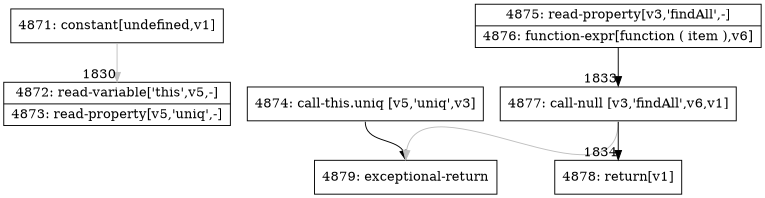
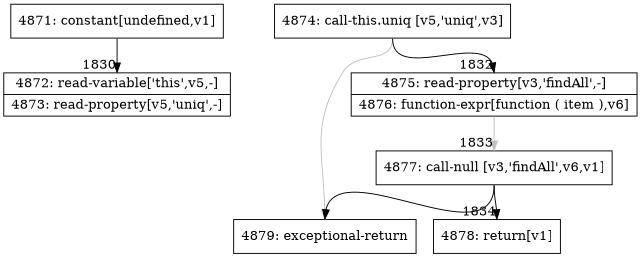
none -> (439, 56)
(117, 58) -> (117, 51)
(618, 62) -> (494, 129)
(381, 139) -> (326, 107)
(517, 142) -> (414, 203)
